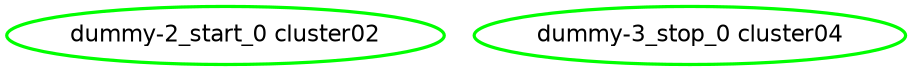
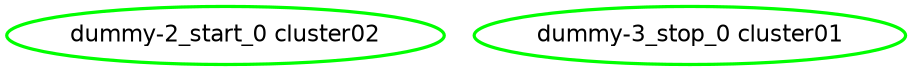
(690, 35) -> (690, 35)
